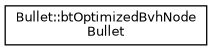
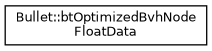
(106, 25) -> (106, 25)
